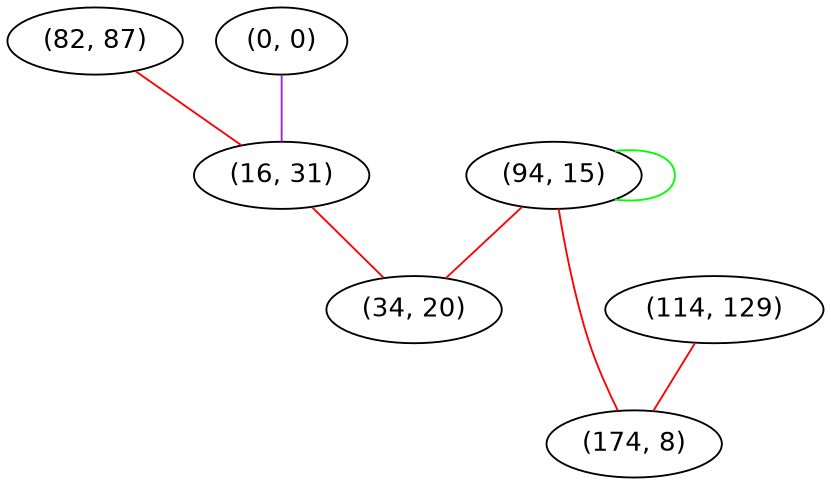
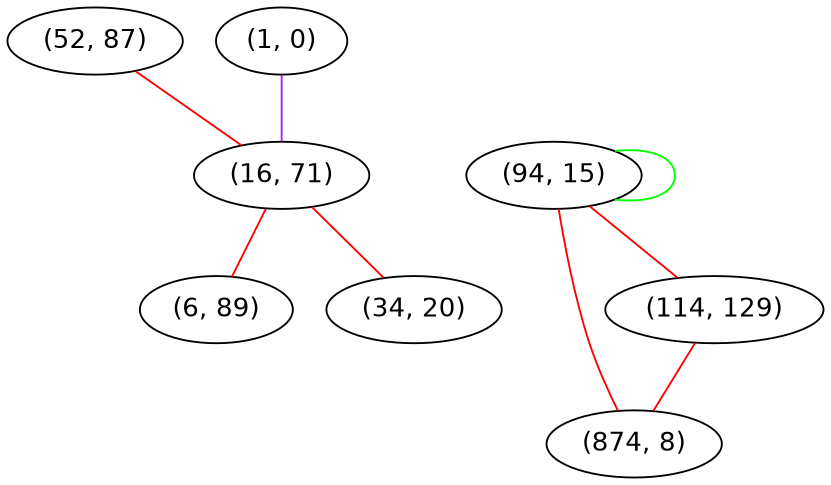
(95, 41) -> (95, 41)
(282, 41) -> (282, 41)
(282, 175) -> (282, 175)
(484, 243) -> (634, 242)
none -> (216, 310)
(634, 444) -> (634, 444)
